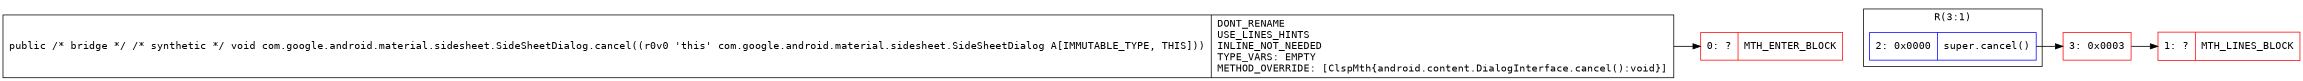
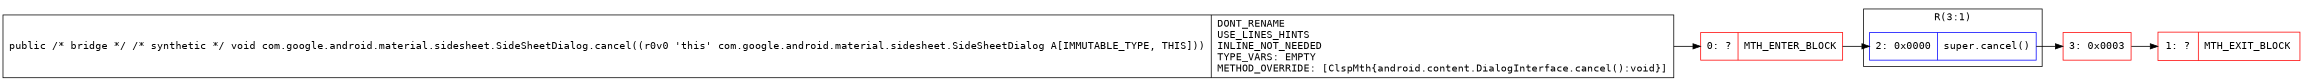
none -> (1852, 46)
(2248, 46) -> (2248, 46)
